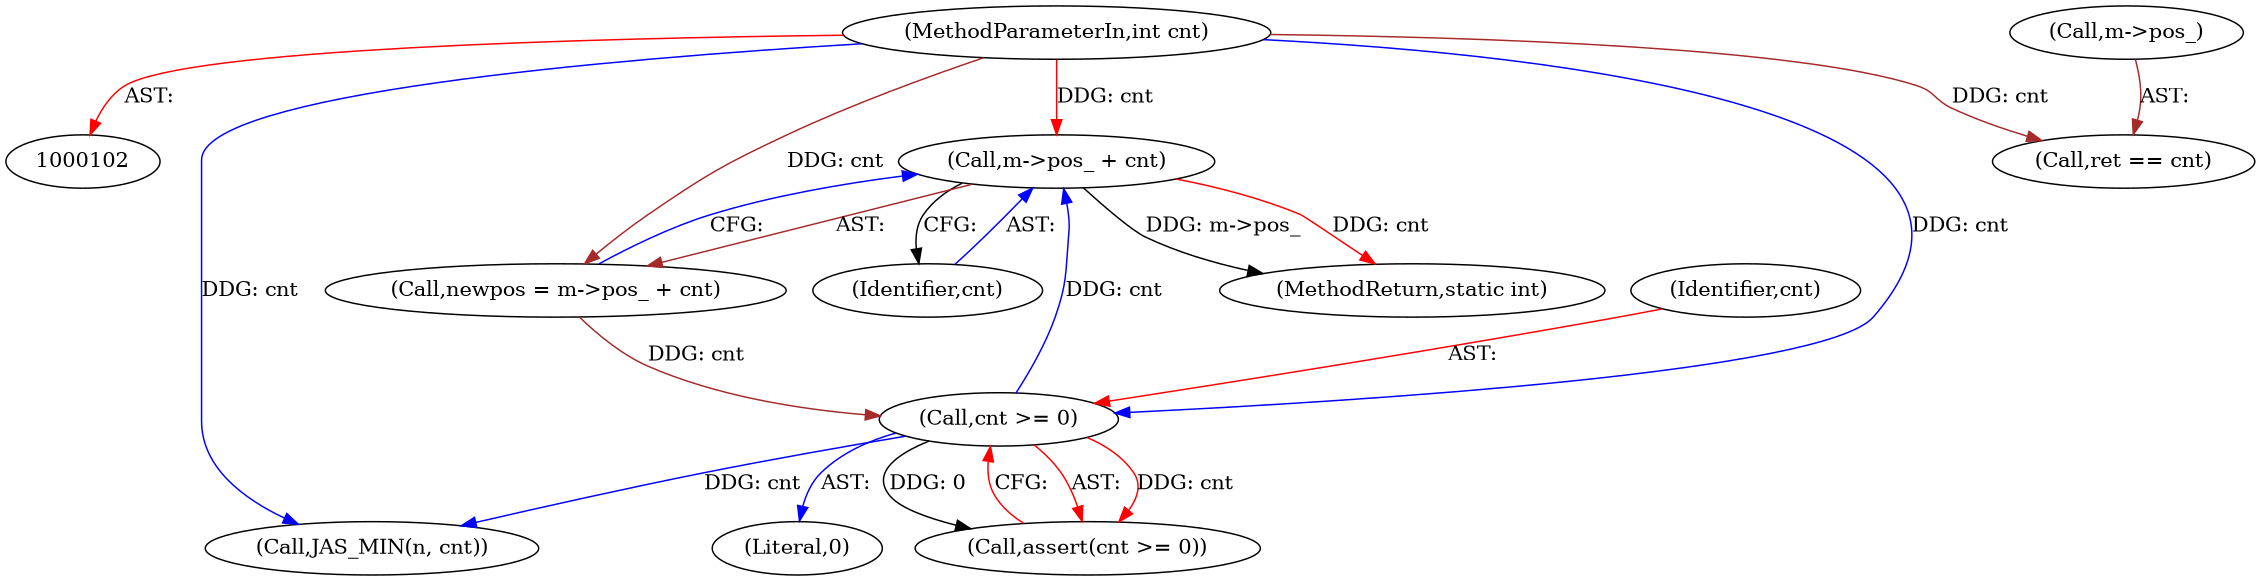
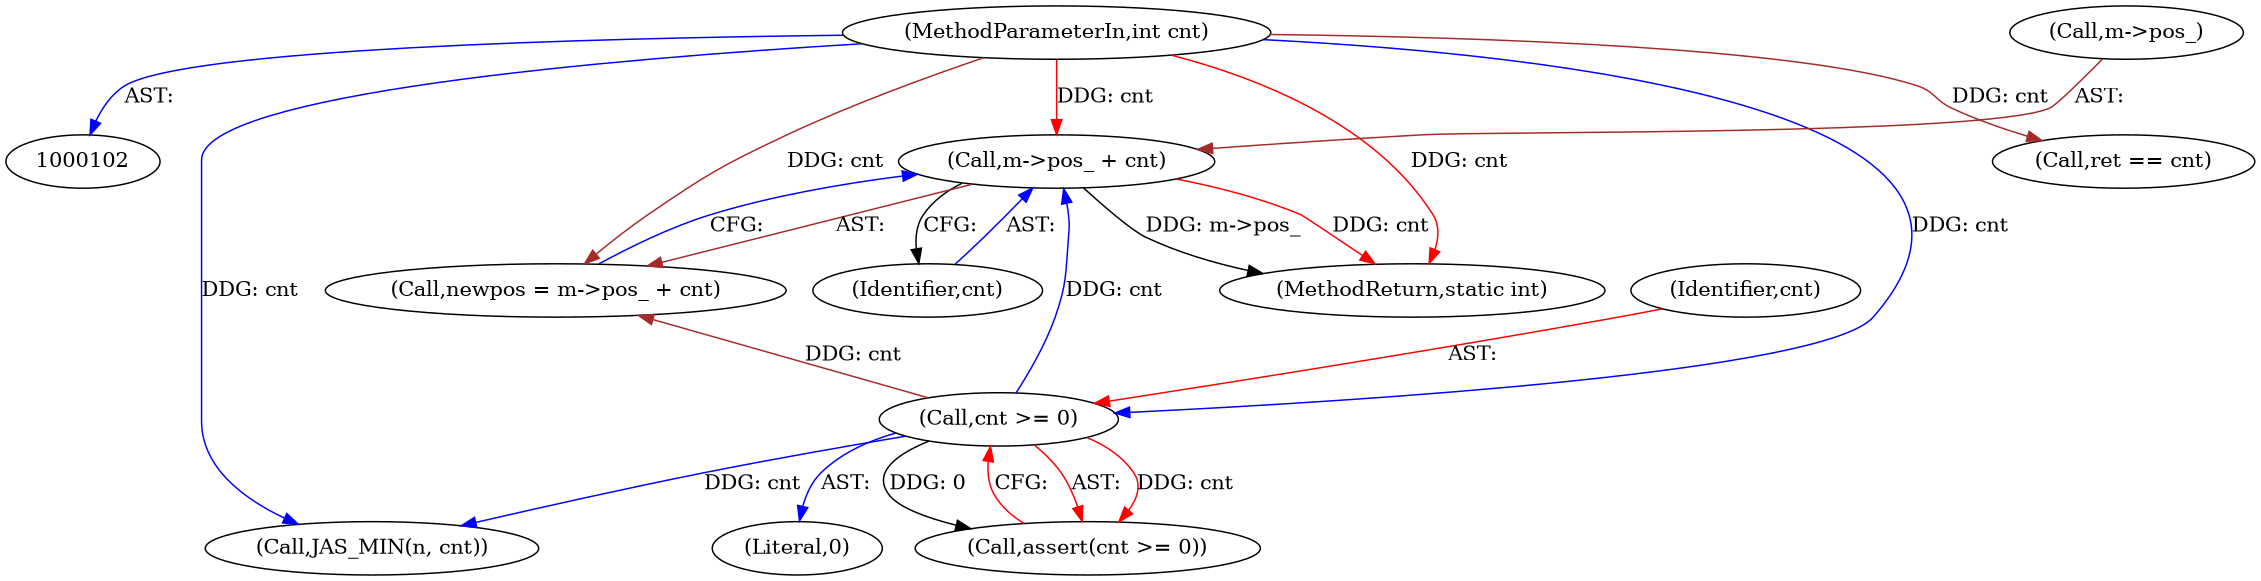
(459, 46) -> (459, 46)
(2141, 90) -> (1668, 131)
none -> (1333, 121)
(713, 389) -> (791, 359)
